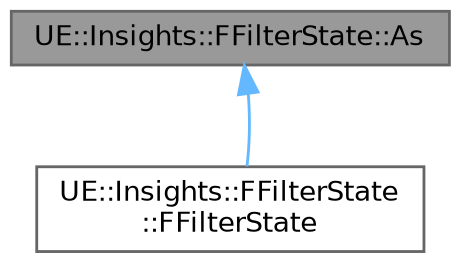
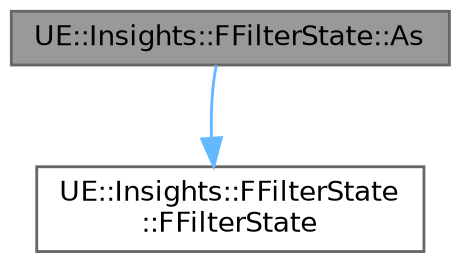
(249, 130) -> (212, 101)
